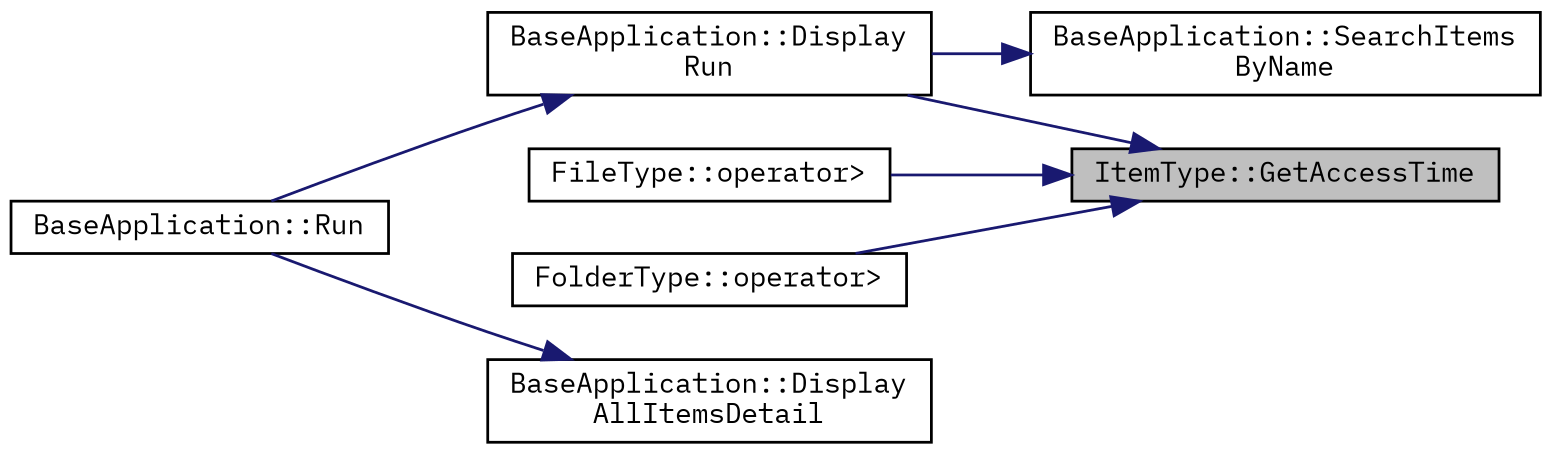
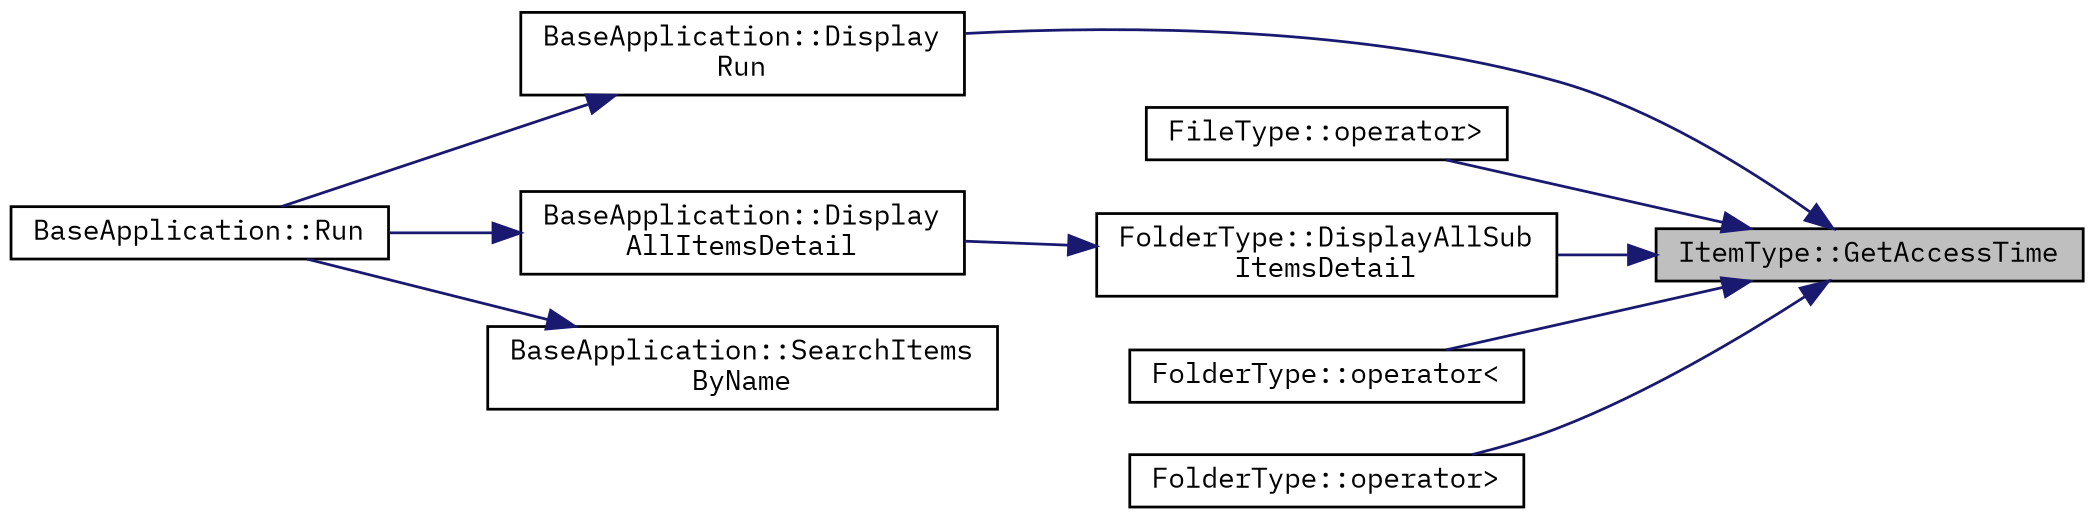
(967, 54) -> (427, 289)
none -> (1327, 255)
none -> (1327, 376)
